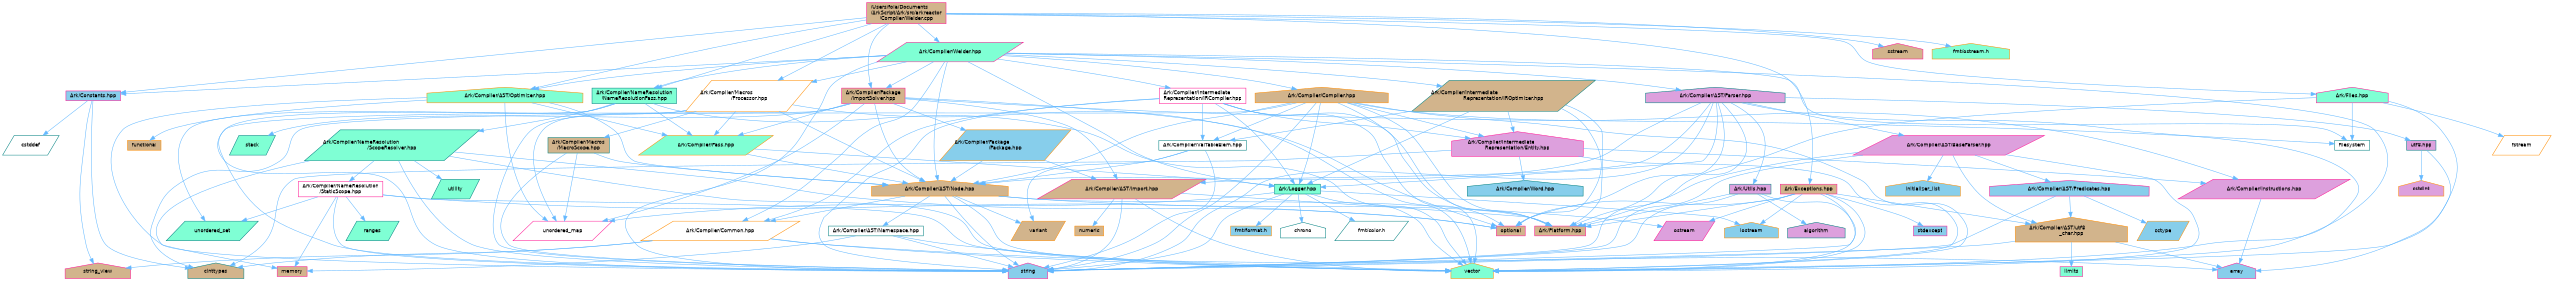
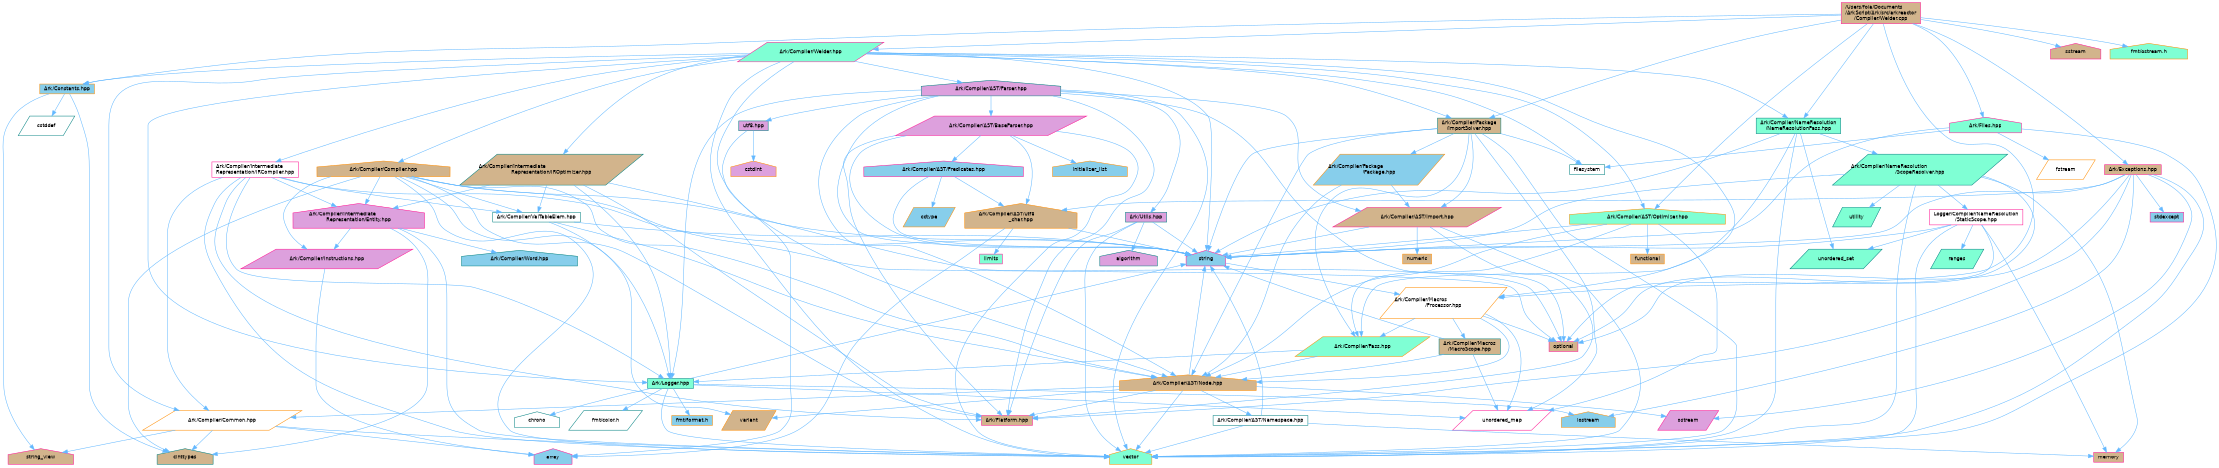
(93, 96) -> (67, 89)
(873, 96) -> (1469, 126)
(252, 145) -> none
(341, 189) -> (1976, 217)
(496, 239) -> (1310, 278)
